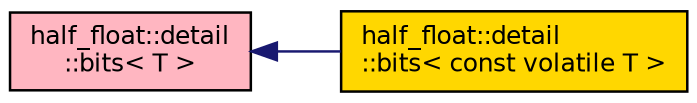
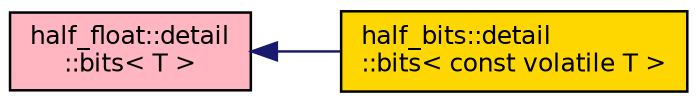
(514, 51) -> (514, 51)
